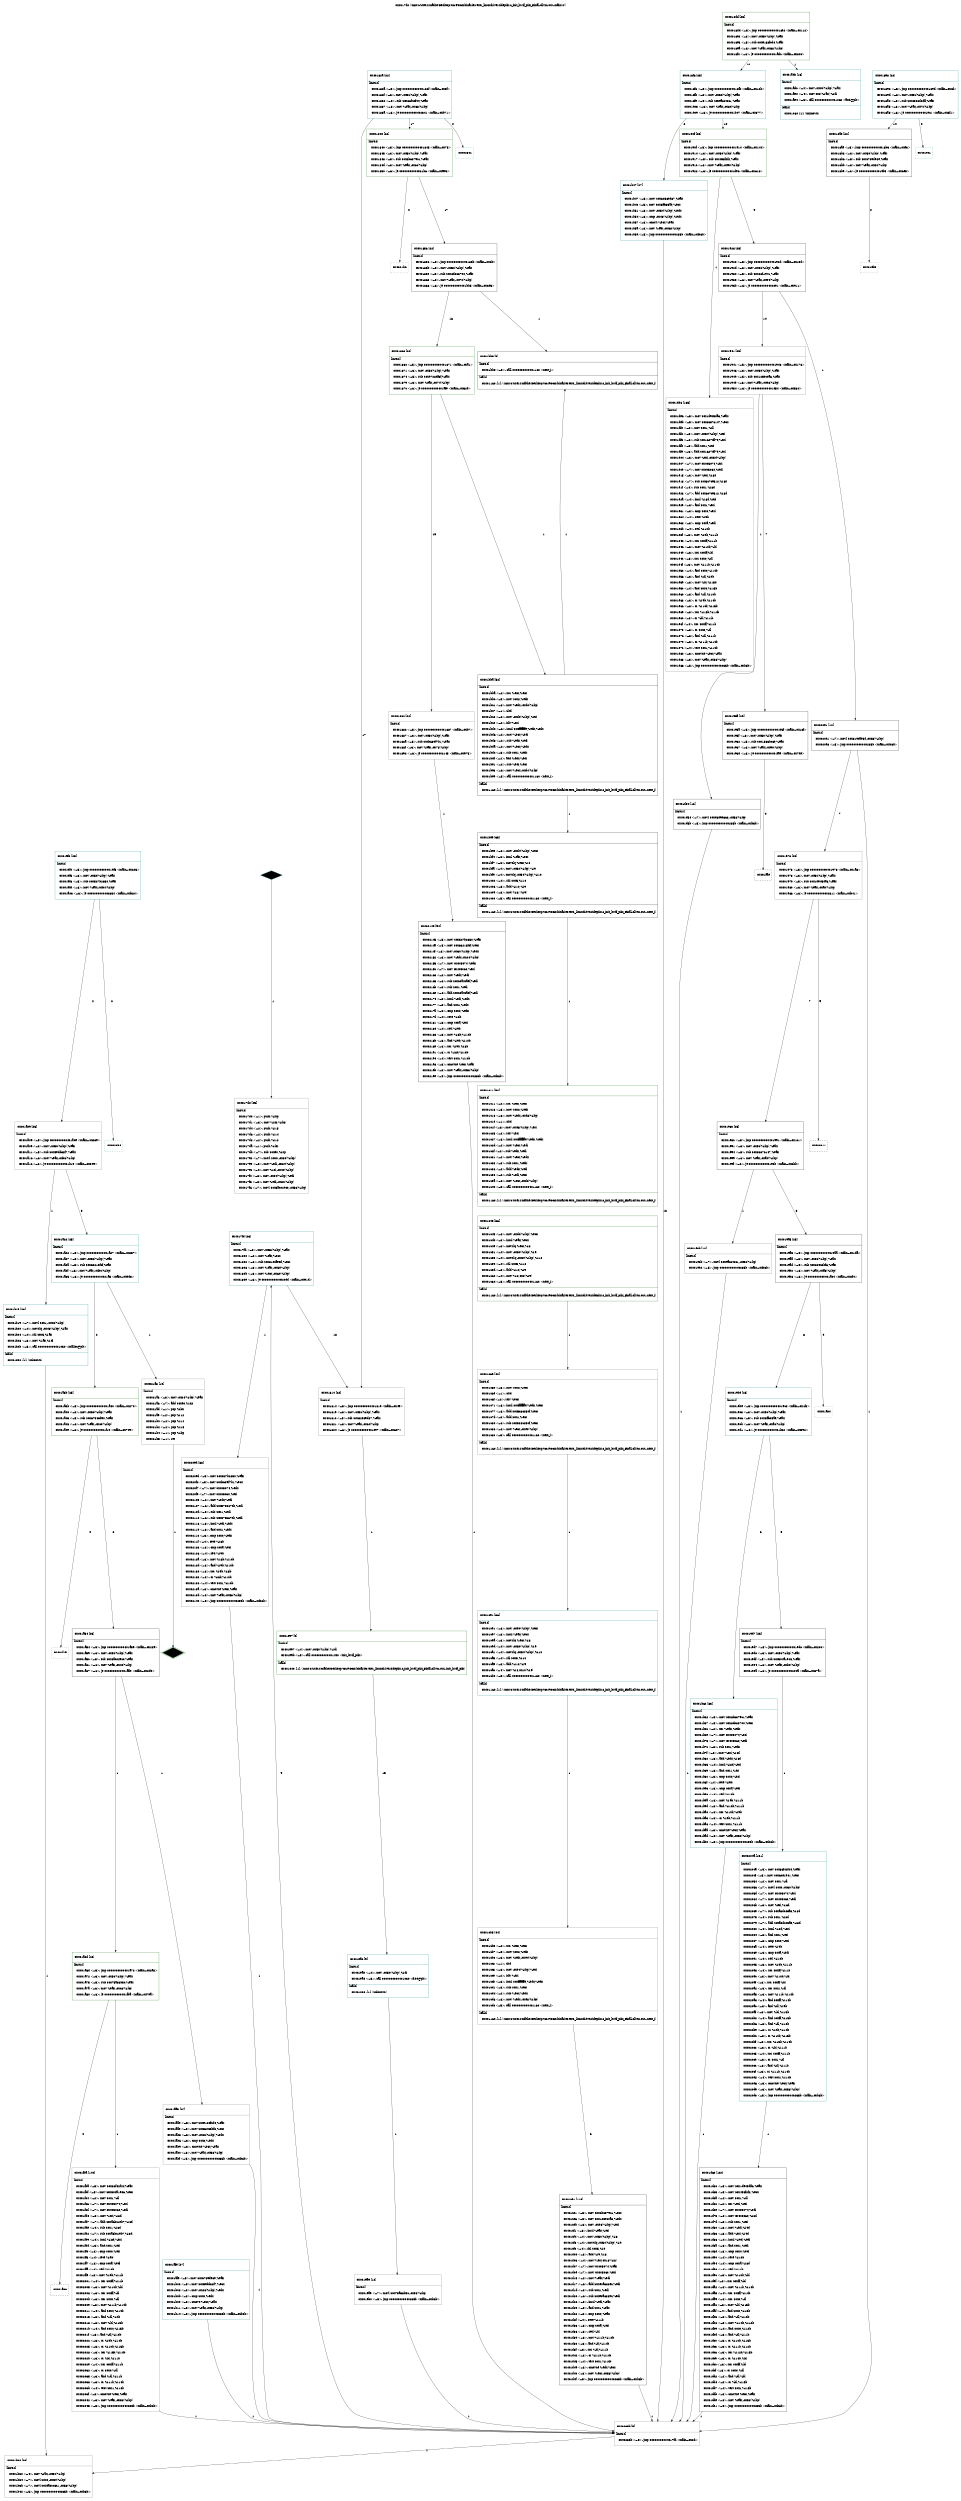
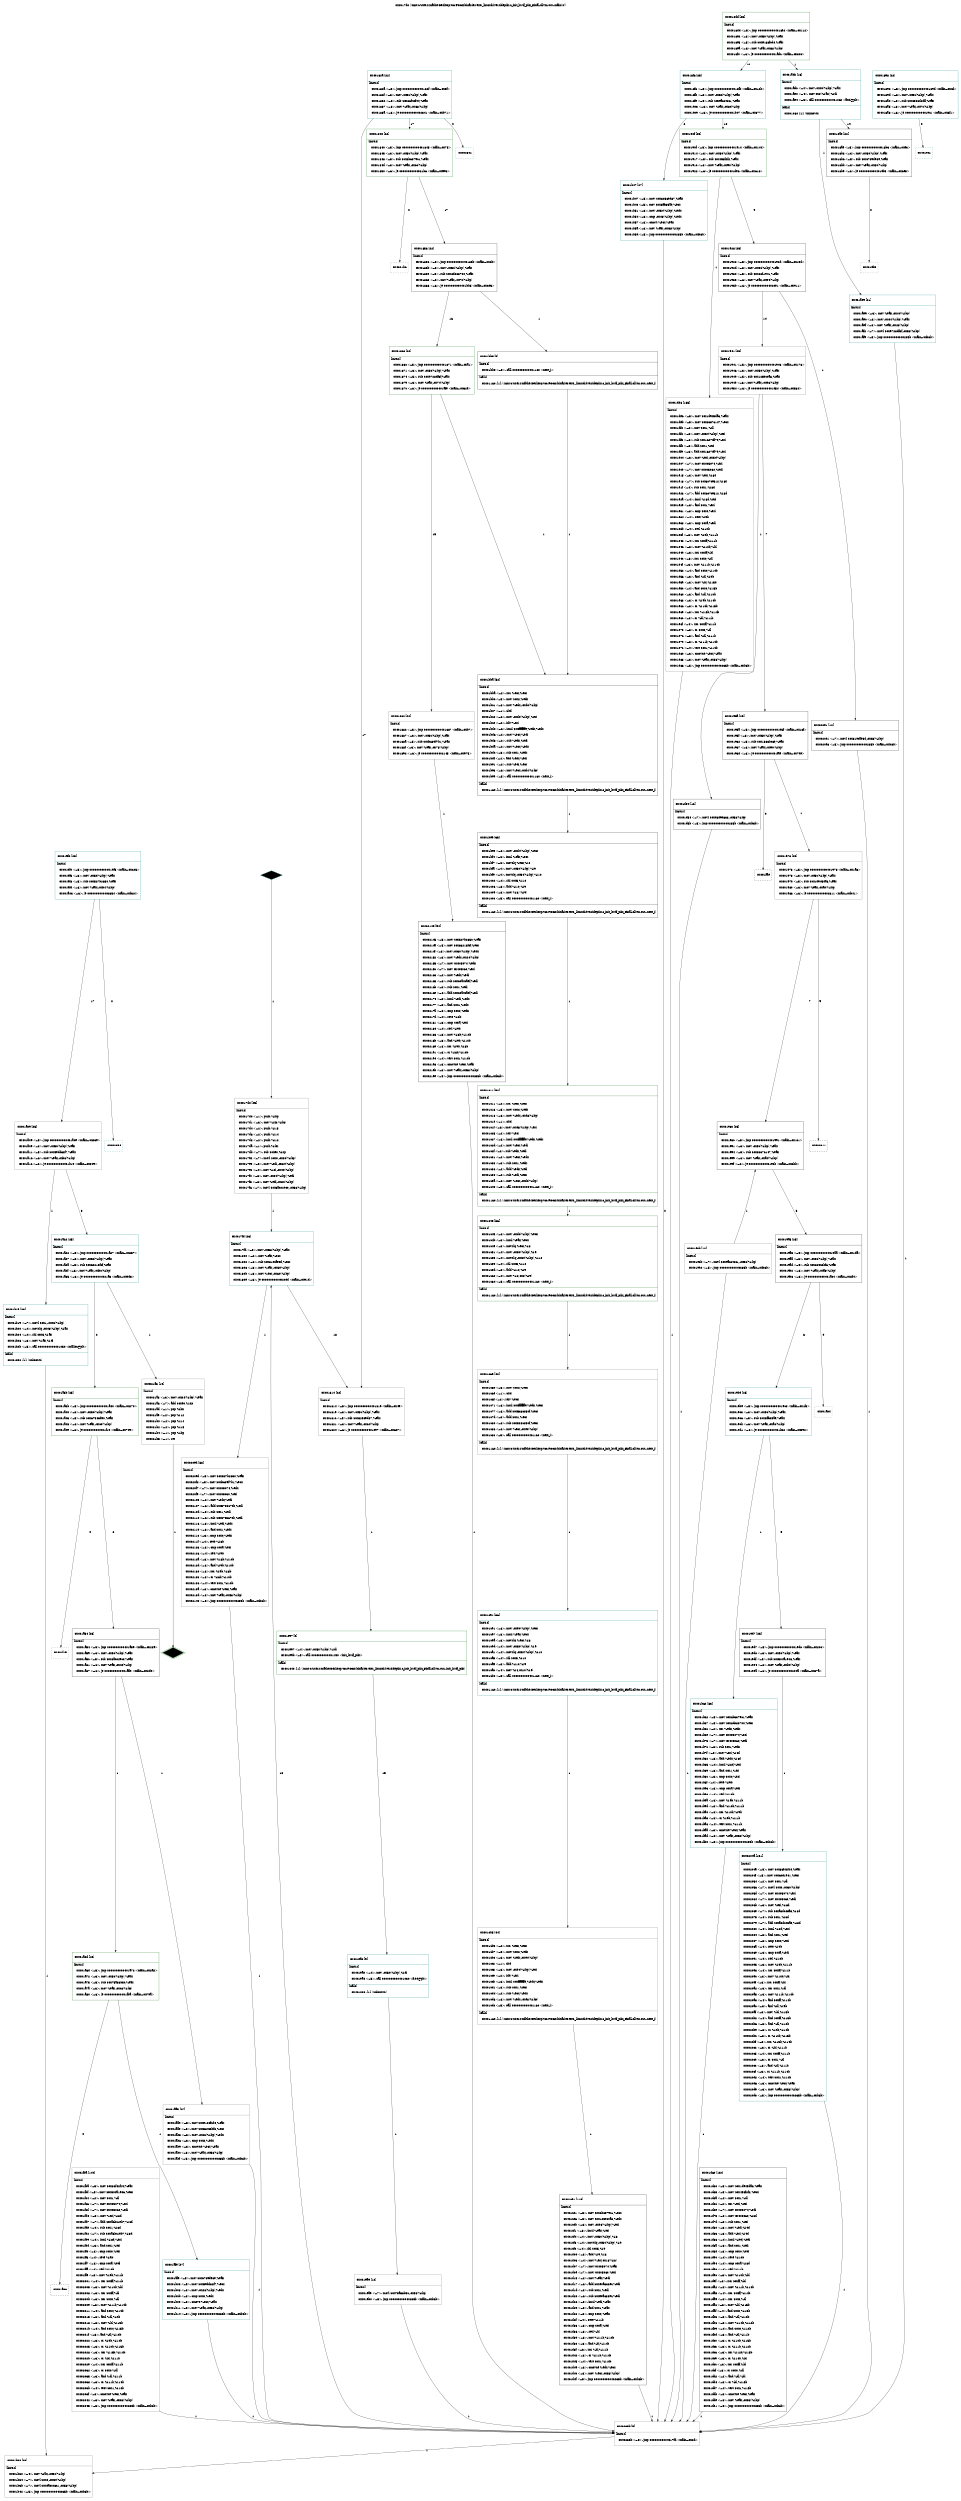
(893, 123) -> (845, 123)
none -> (892, 319)
(560, 533) -> (568, 531)
(838, 800) -> (791, 804)
(92, 1002) -> (92, 1002)
(743, 1206) -> (746, 1208)
none -> (568, 1210)
(665, 1211) -> (665, 1211)
none -> (271, 1212)
(760, 1532) -> (760, 1532)
none -> (670, 1546)
(281, 1773) -> (281, 1773)
(116, 2083) -> (147, 2132)
(590, 2134) -> (590, 2134)
(763, 2134) -> (836, 2307)
